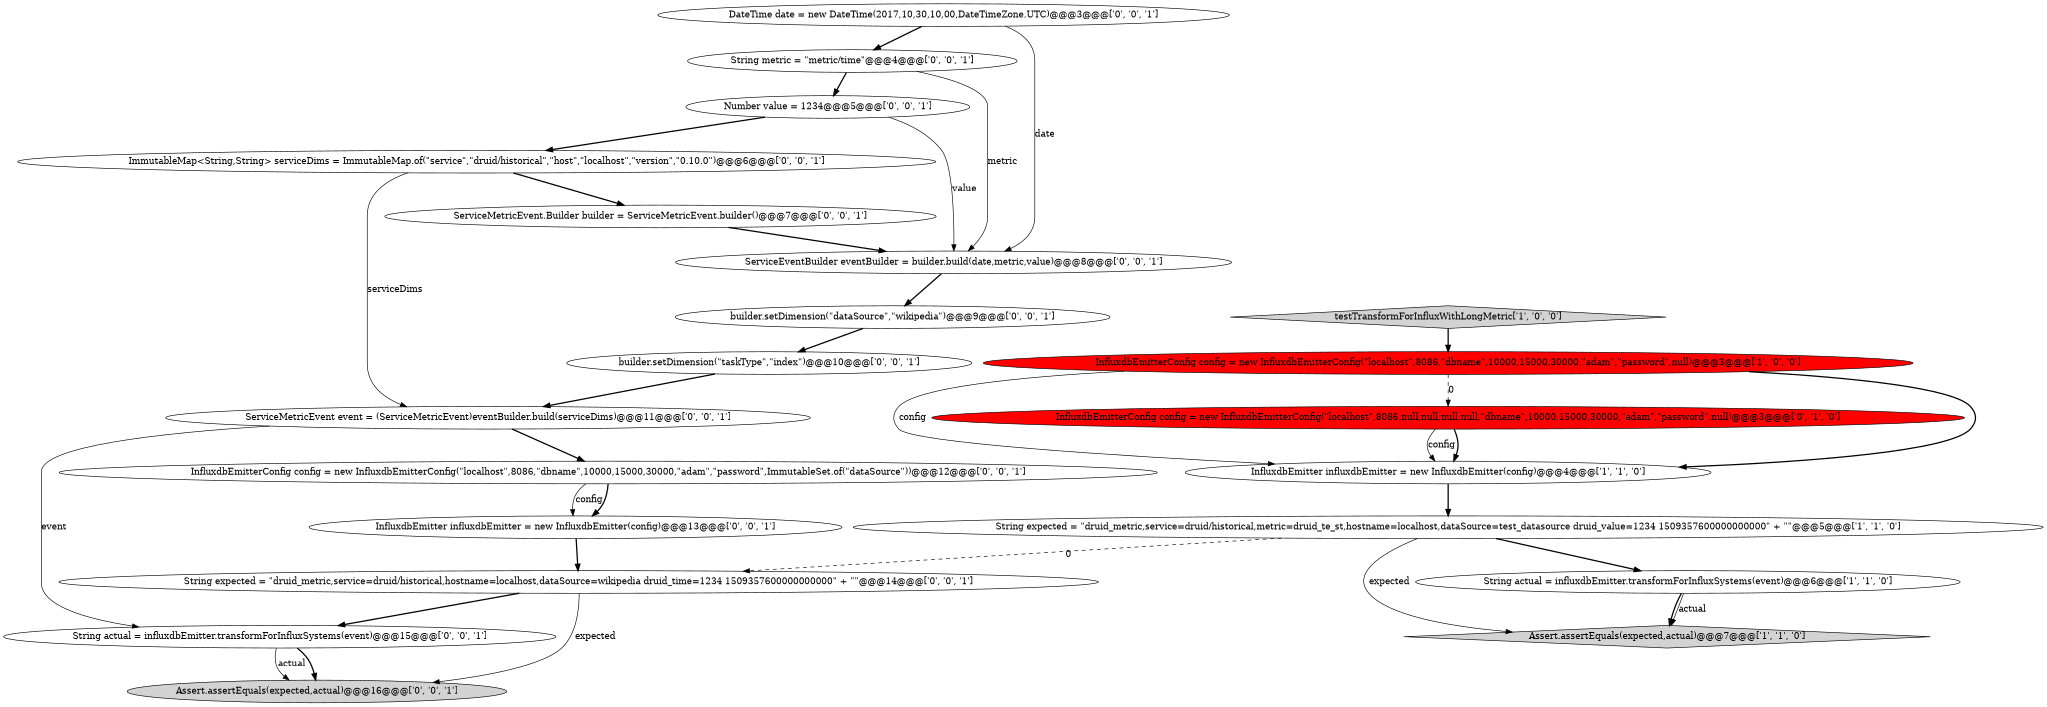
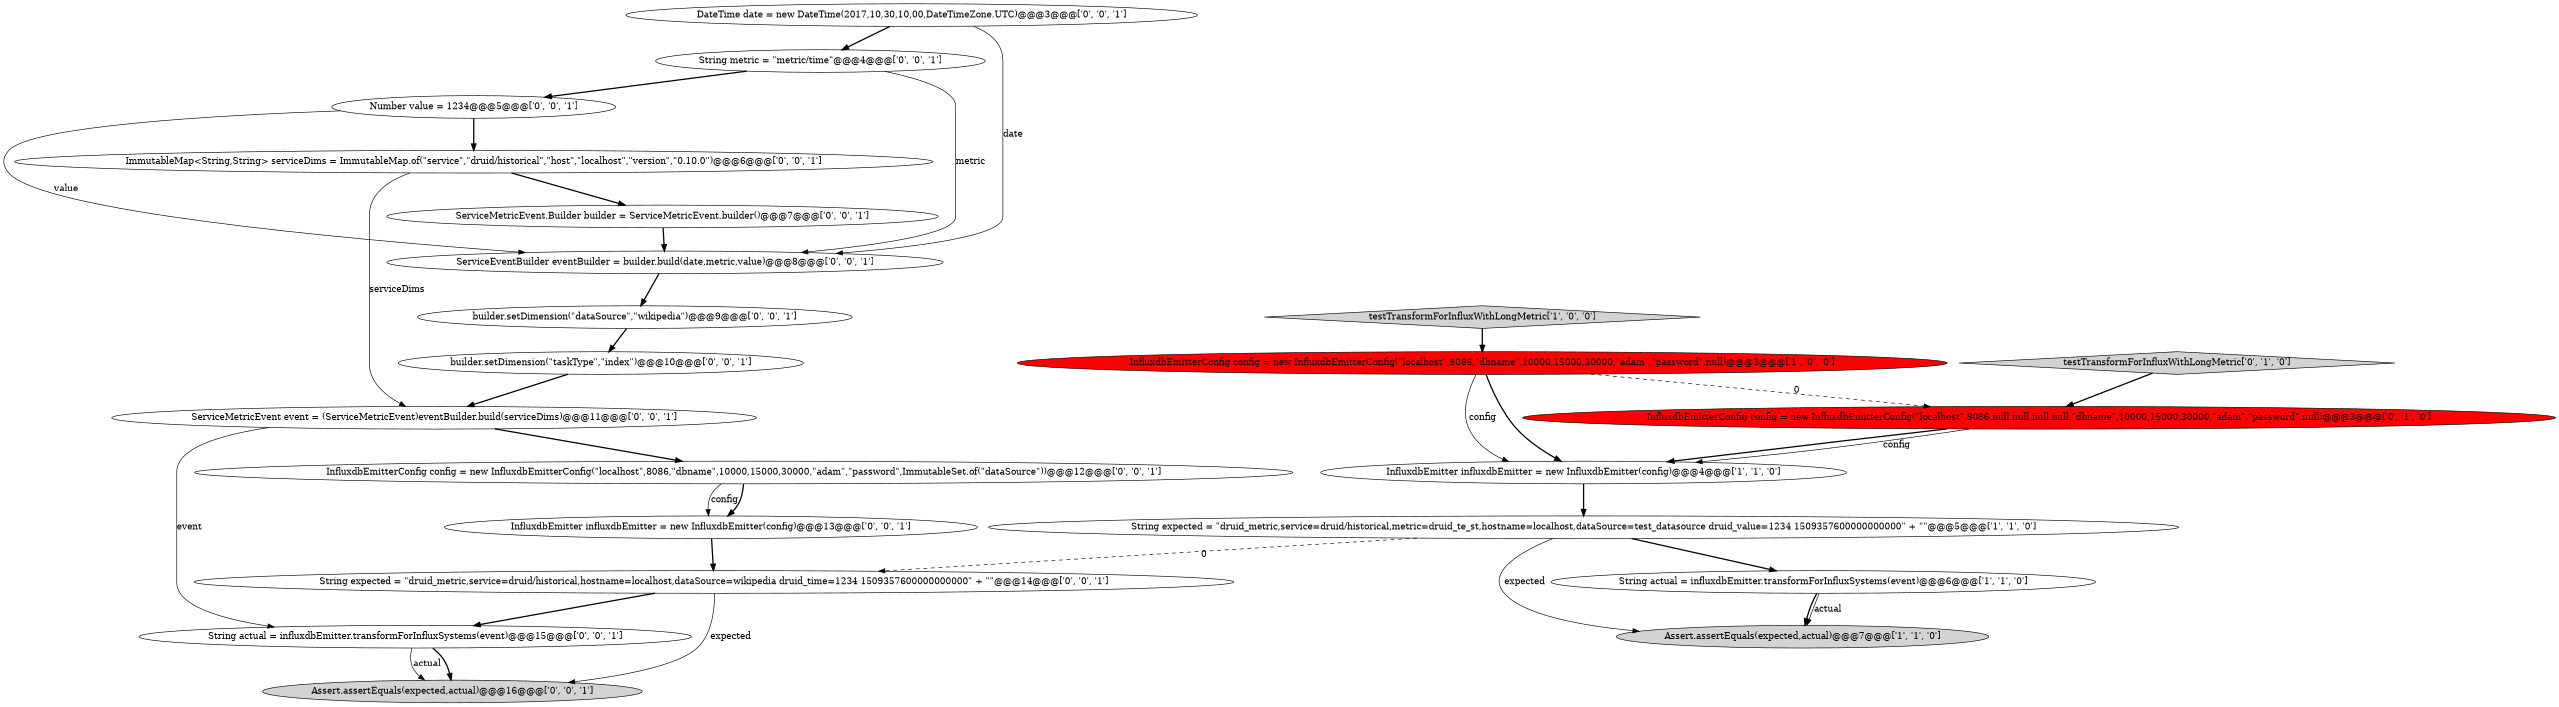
none -> (2177, 363)
(1667, 637) -> (1803, 637)
